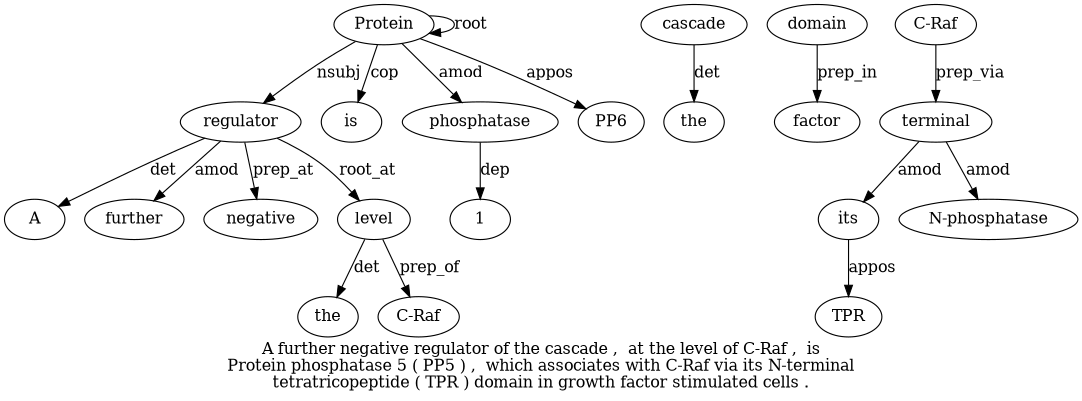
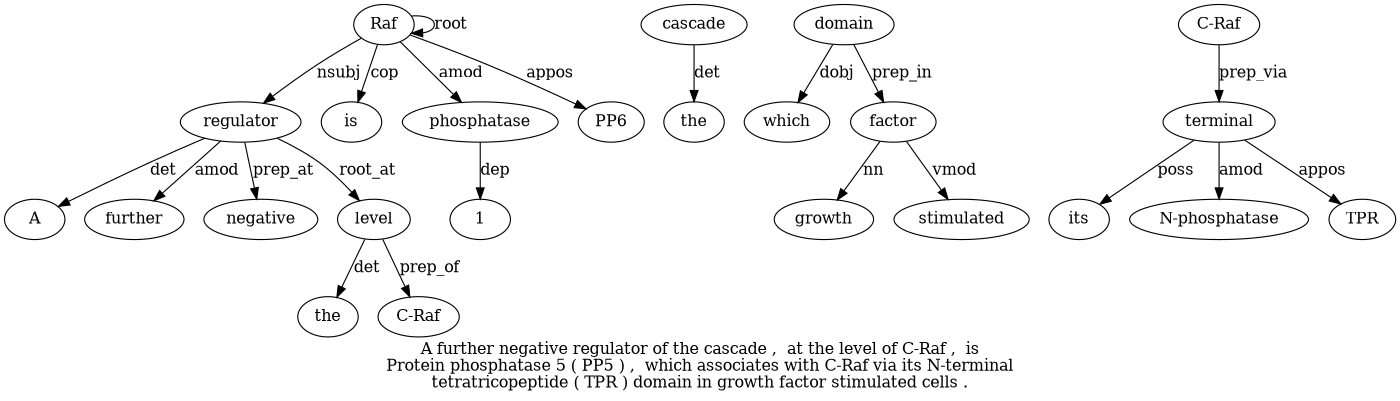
(384, 25) -> (384, 25)
none -> (787, 122)
(920, 171) -> (1176, 171)
none -> (824, 219)
none -> (962, 219)
(849, 262) -> (1288, 169)
